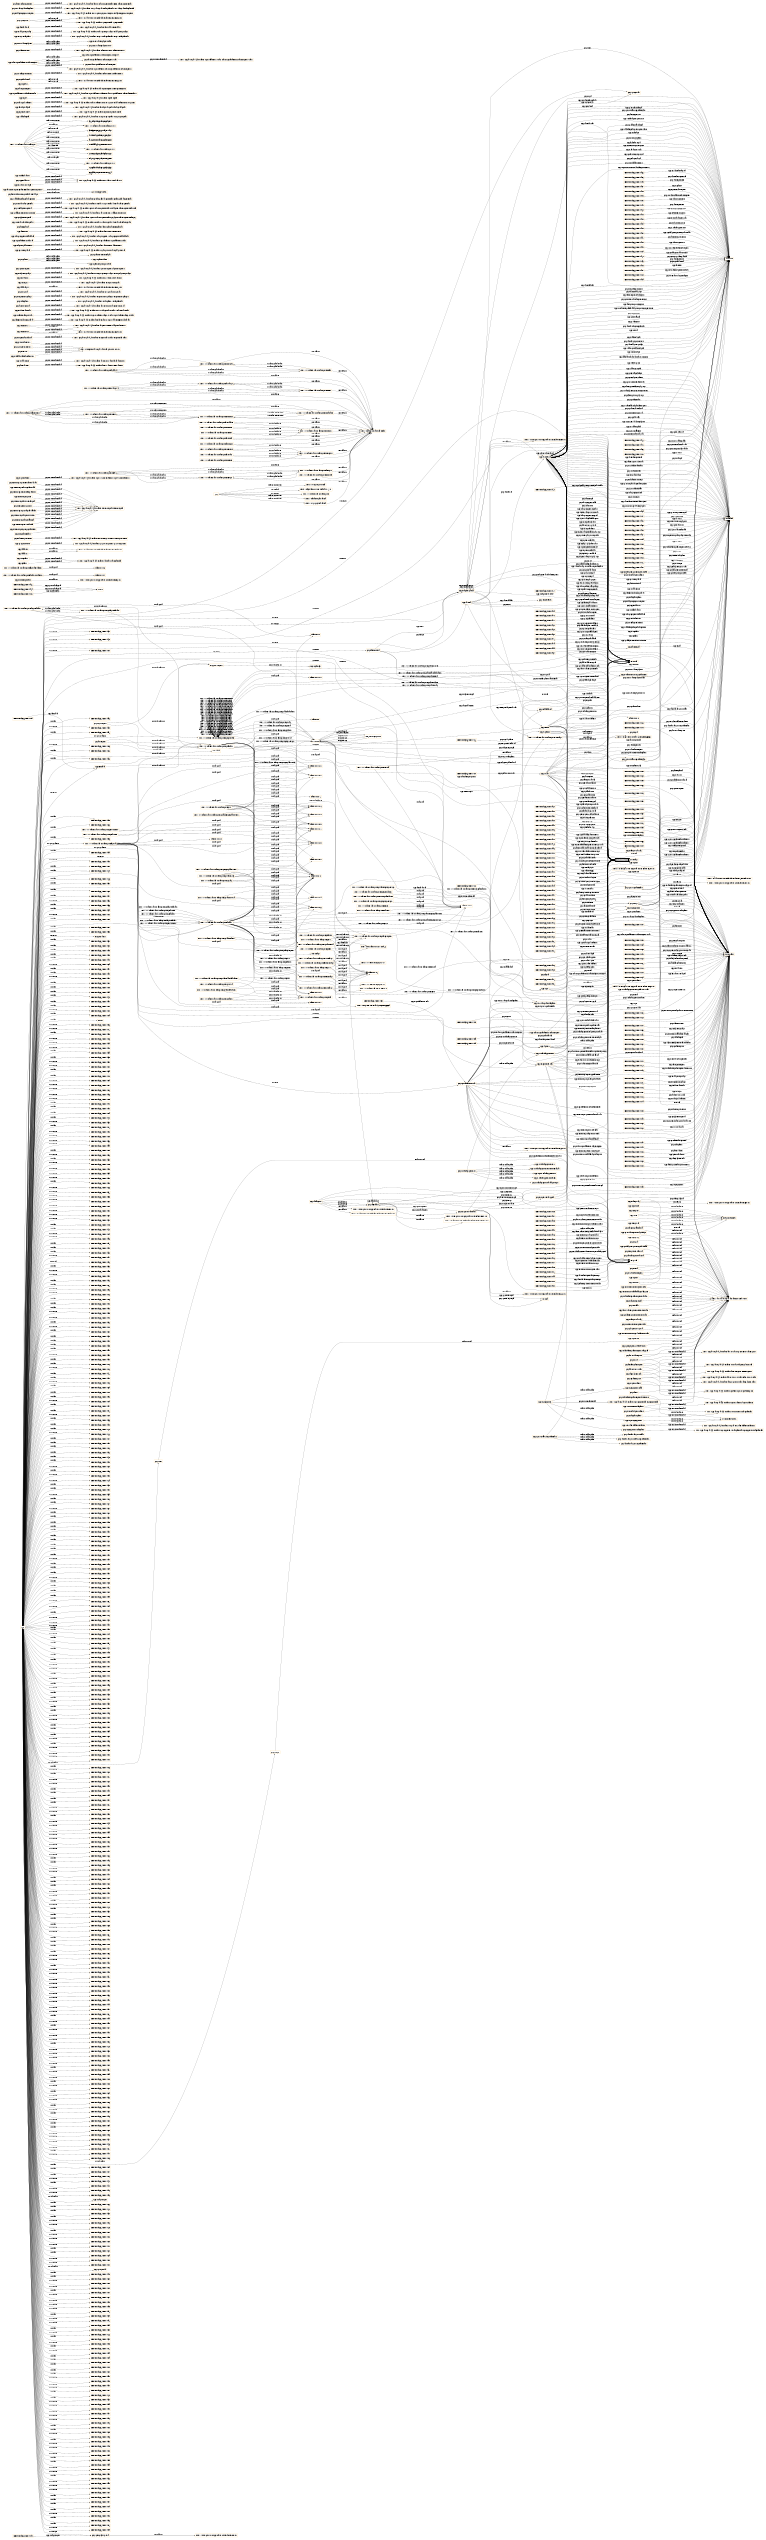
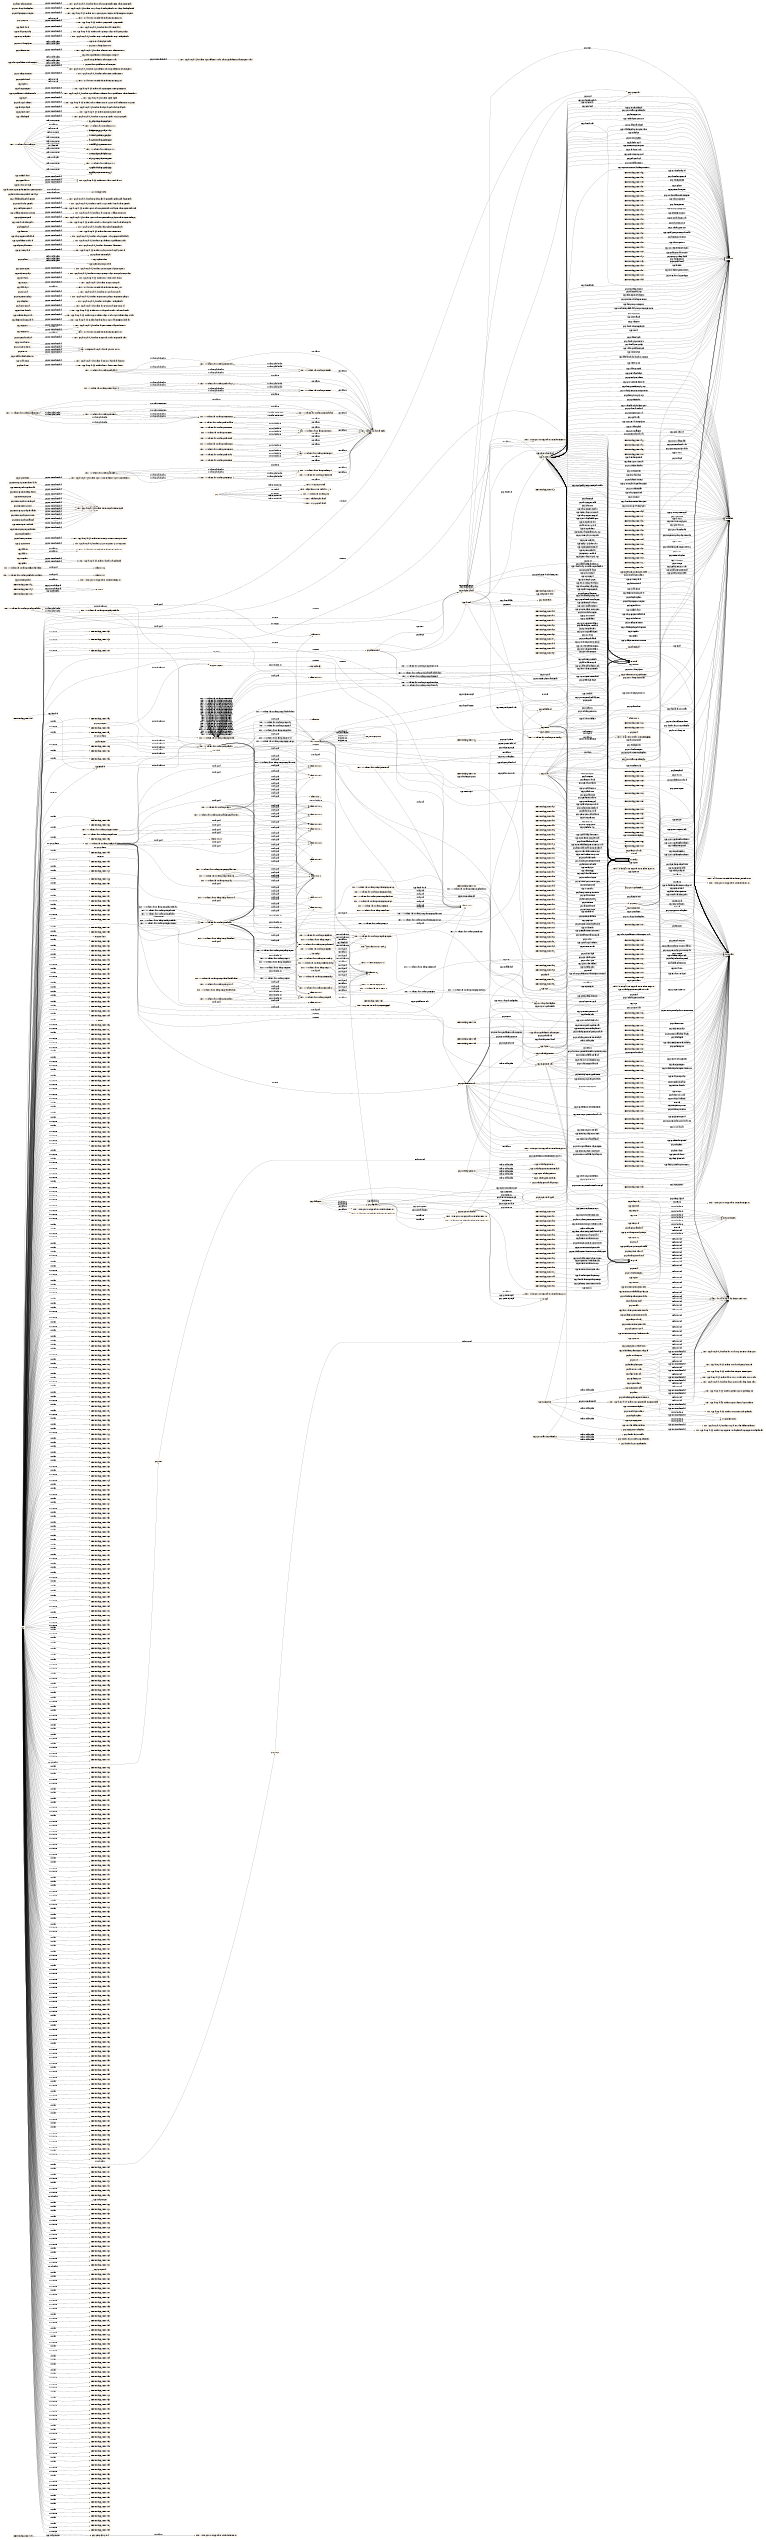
(349, 465) -> (308, 463)
(587, 842) -> (587, 842)
(275, 921) -> none
none -> (634, 1107)
(53, 1262) -> (53, 1262)
